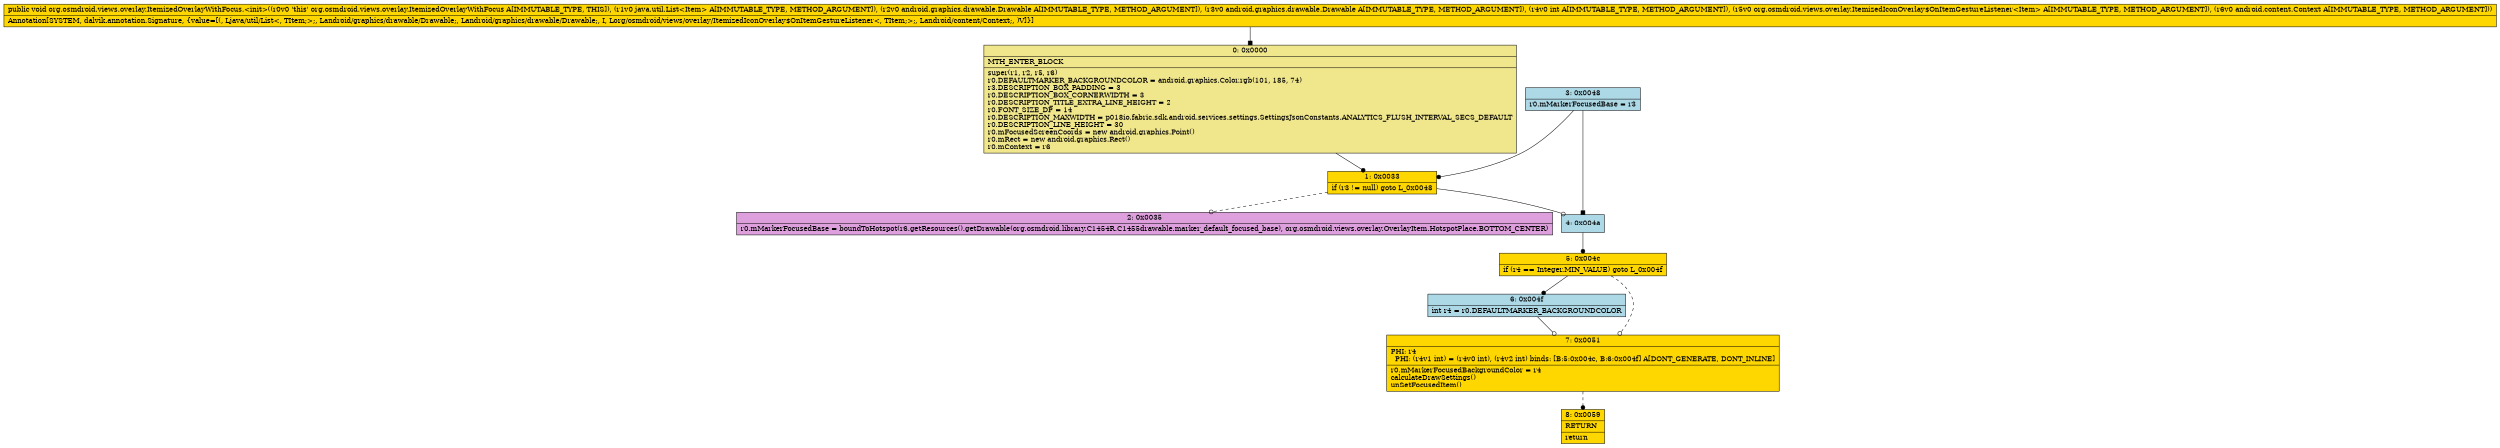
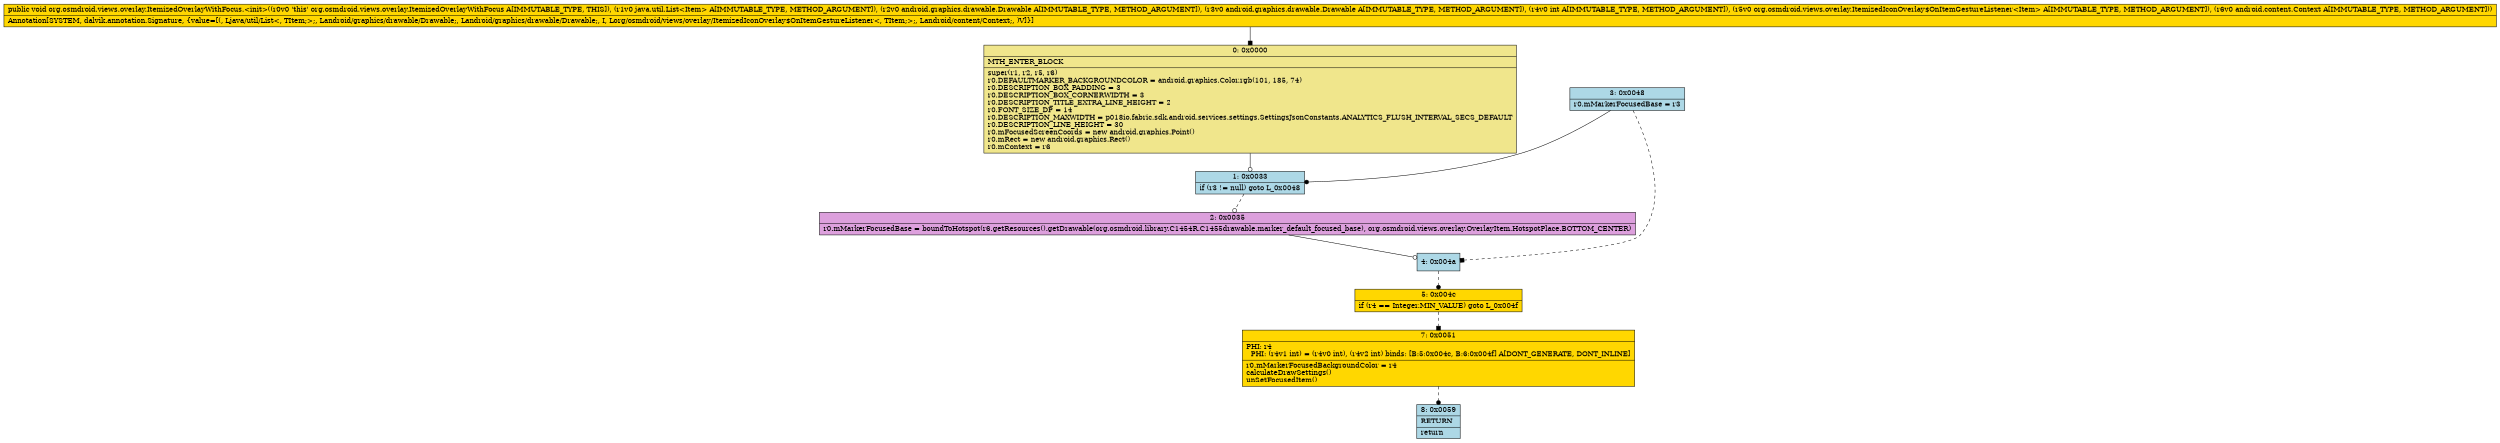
(1054, 88) -> (1054, 88)
(1583, 160) -> (1619, 243)
(1349, 161) -> (1250, 160)
(1382, 183) -> (1250, 183)
(1500, 198) -> (1351, 246)
(1583, 241) -> (1438, 278)
(1633, 301) -> (1438, 319)
(1527, 305) -> none
(1583, 426) -> (1438, 422)
